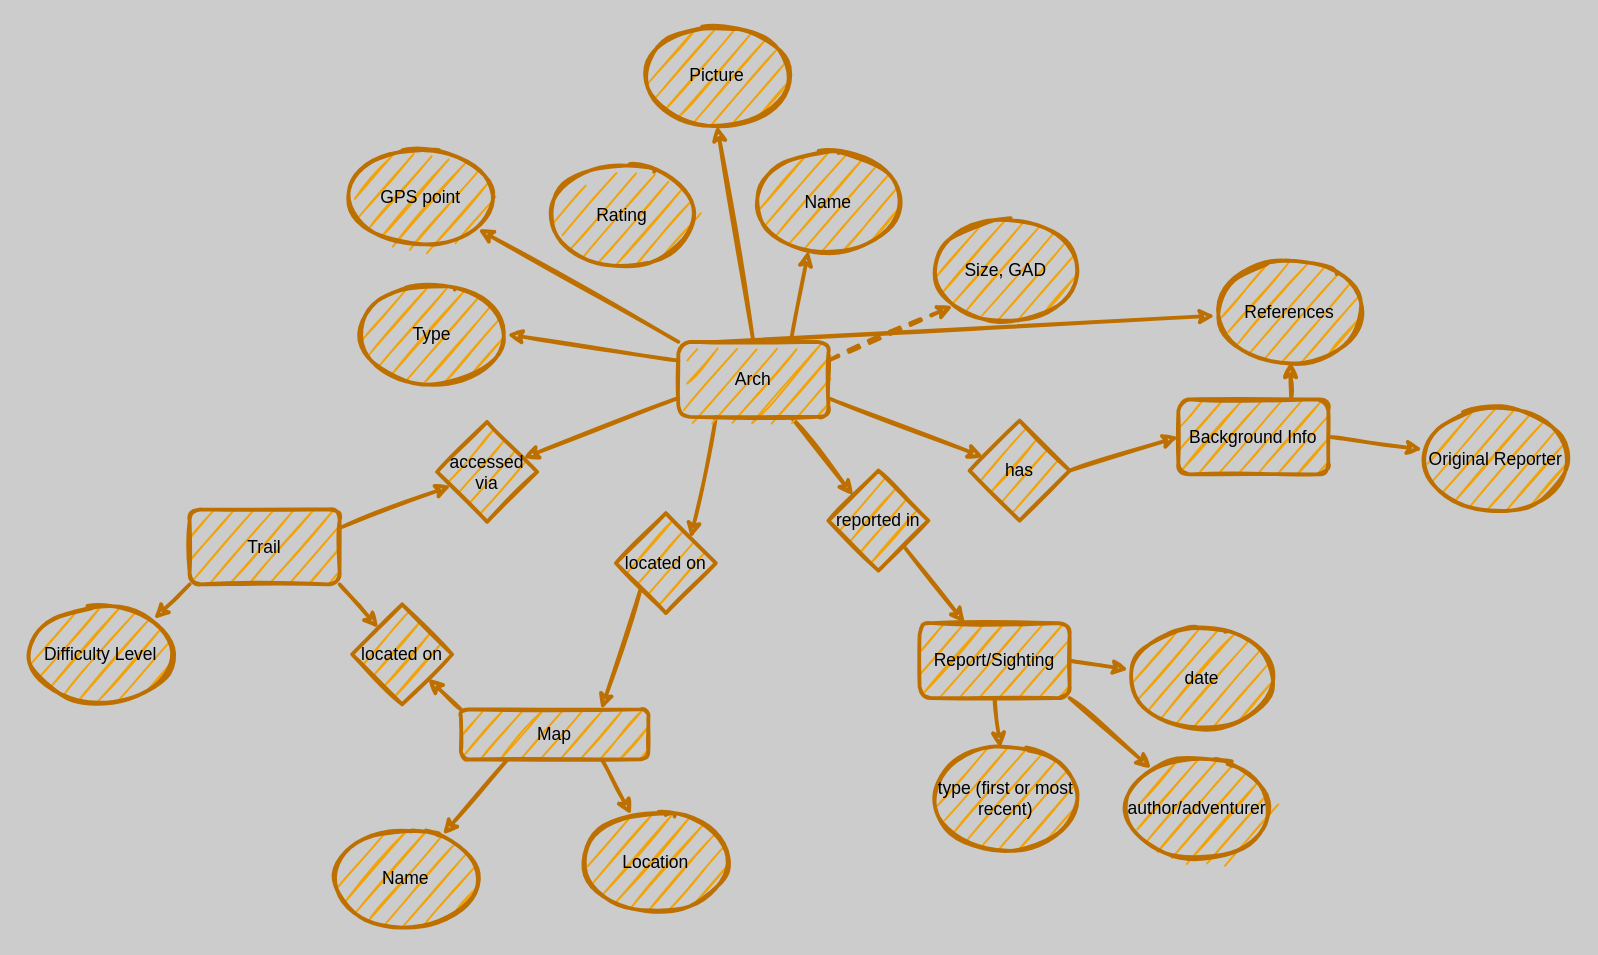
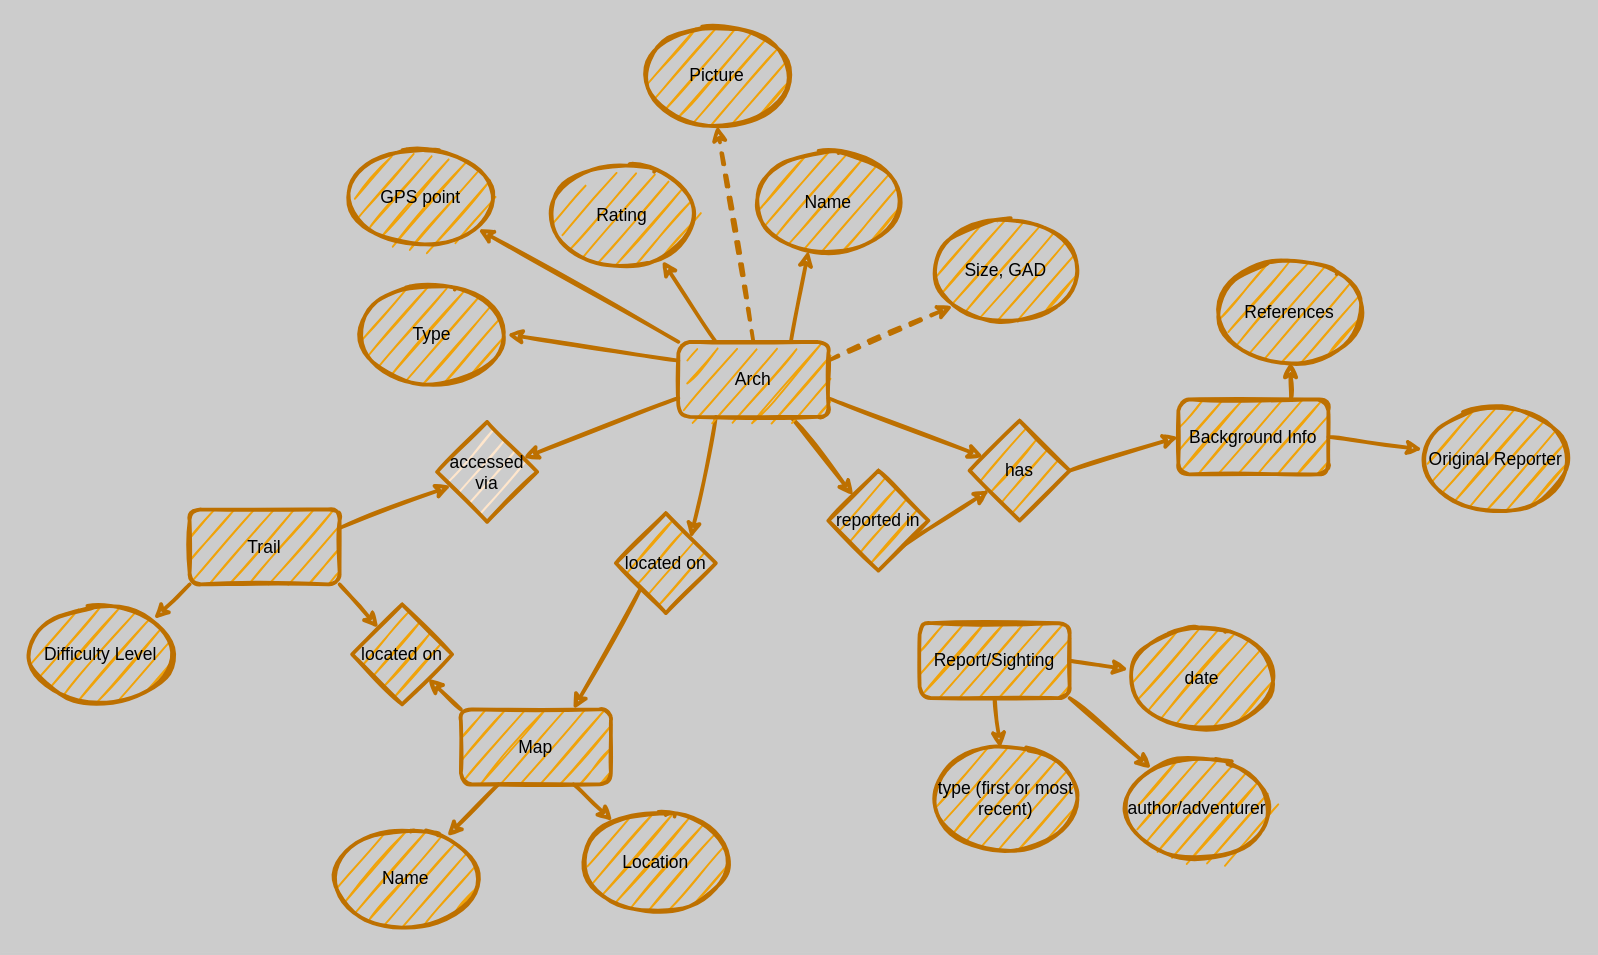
(1050, 324) -> (692, 307)
(751, 329) -> (751, 329)
(487, 472) -> (487, 472)
(931, 580) -> (944, 519)
(554, 734) -> (536, 747)
